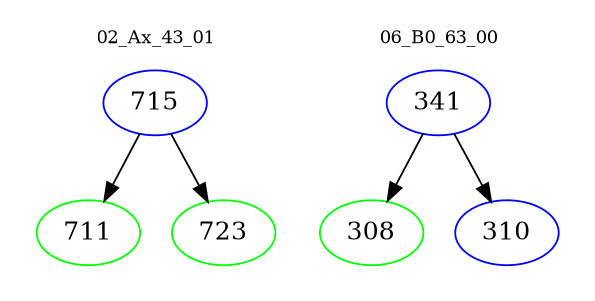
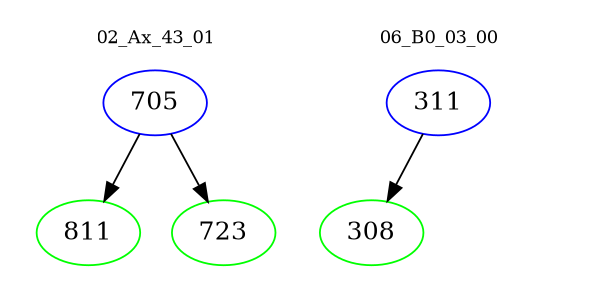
(439, 39) -> (439, 39)
(155, 103) -> (155, 103)
(438, 103) -> (438, 103)
(88, 233) -> (88, 233)
(507, 233) -> none
